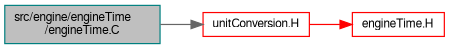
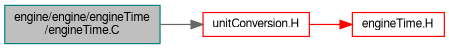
(82, 24) -> (82, 24)
